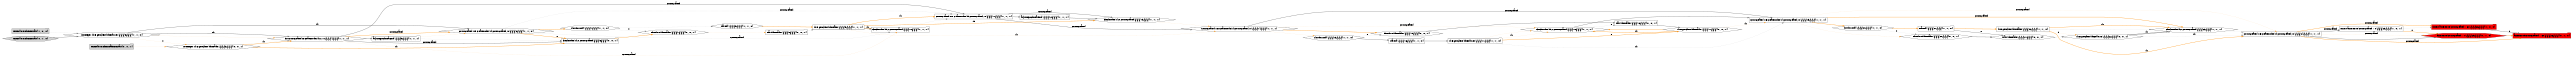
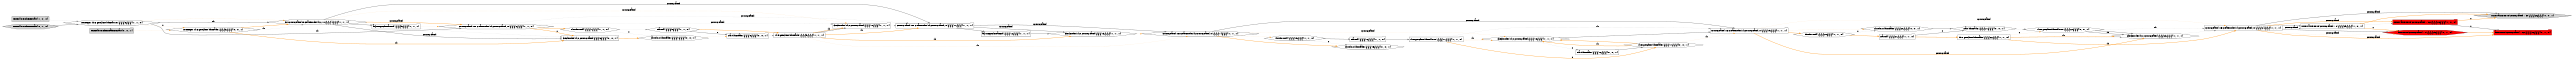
none -> (2523, 16)
(1519, 23) -> none
none -> (708, 33)
